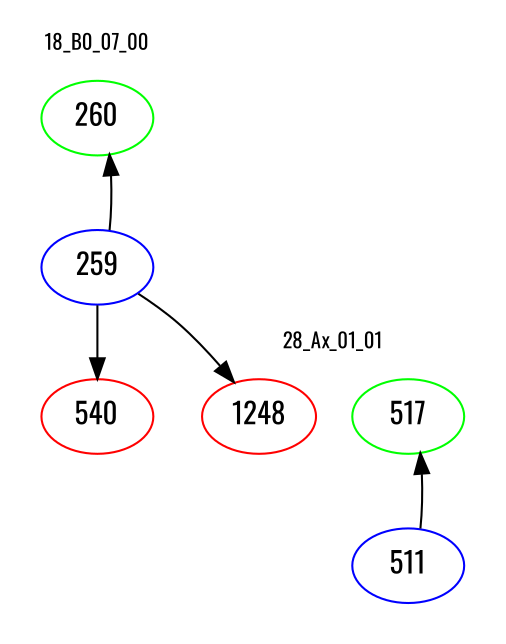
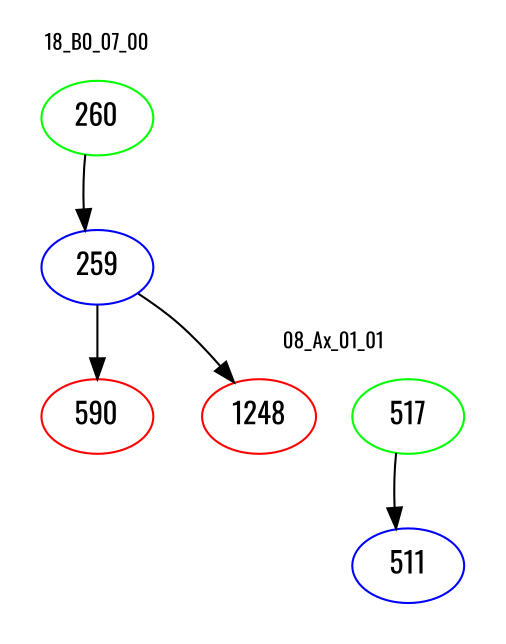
(111, 203) -> (84, 182)
(334, 343) -> (334, 343)
(97, 417) -> (97, 417)
(422, 501) -> (394, 480)
